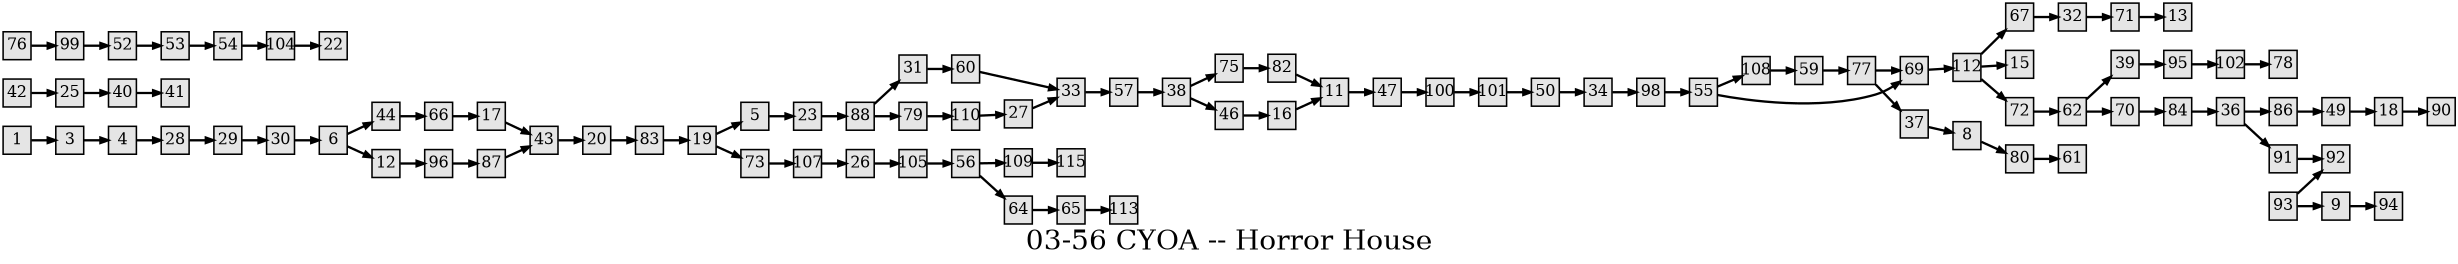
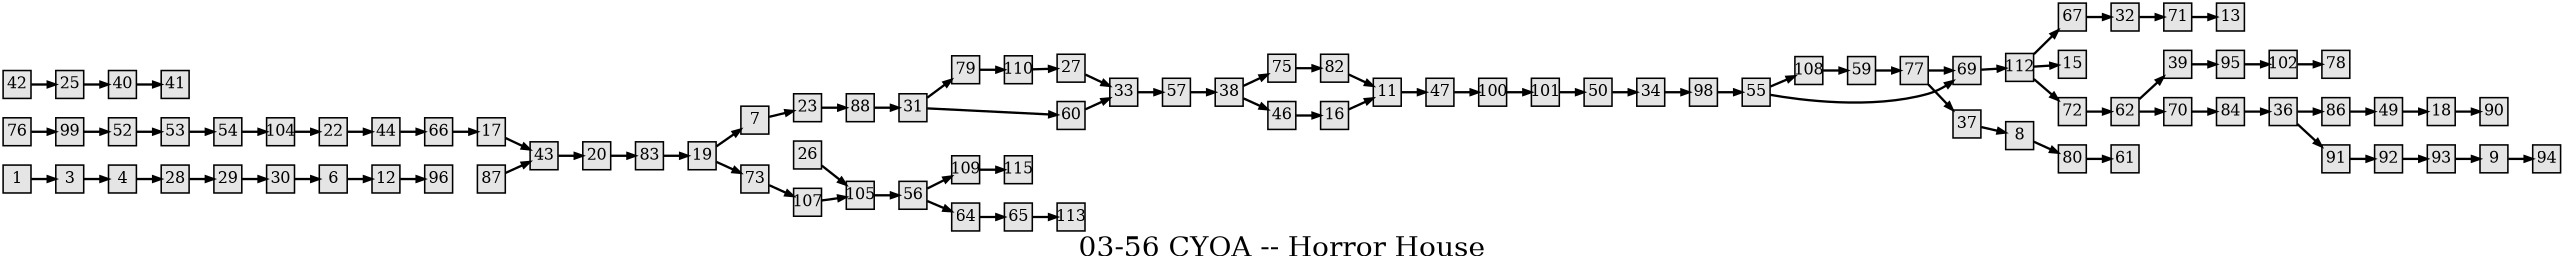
(755, 116) -> (755, 120)
(883, 116) -> (936, 91)
(356, 130) -> (356, 132)
(461, 164) -> none
(830, 164) -> (830, 199)
(2307, 185) -> (2411, 159)
